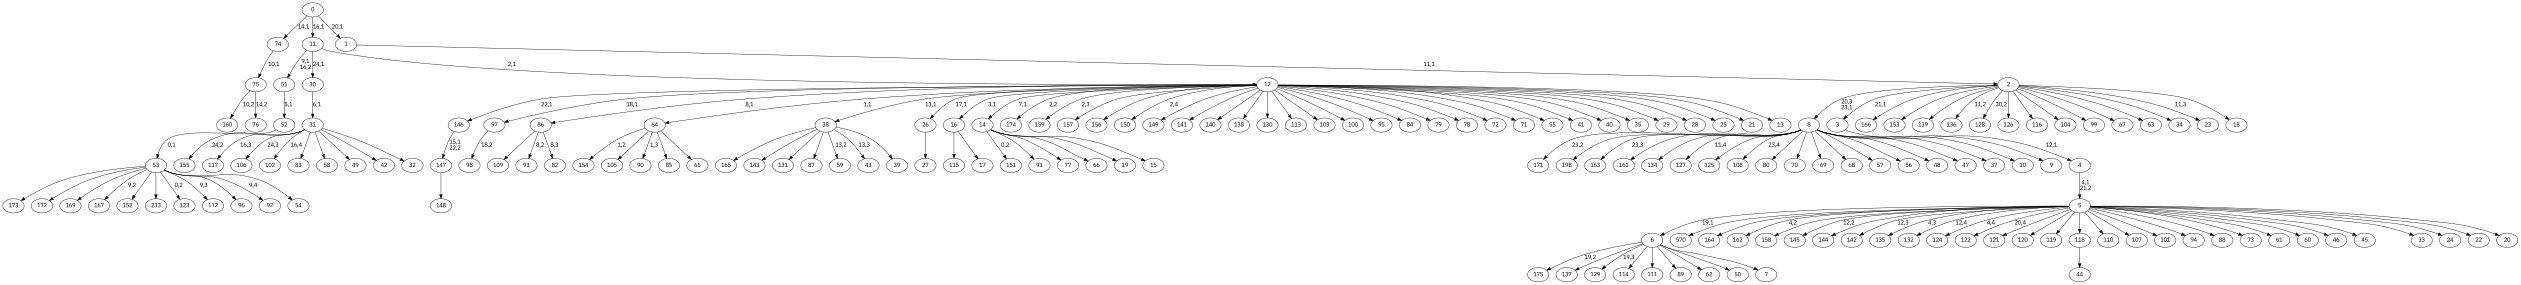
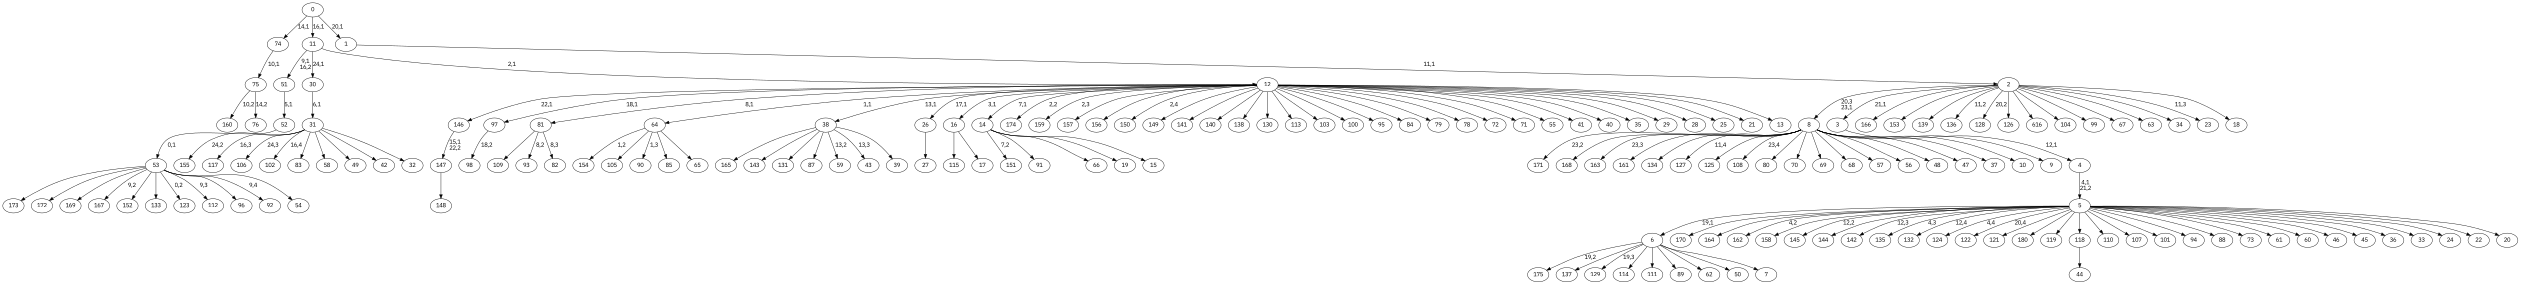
(2001, 105) -> (2001, 105)
(541, 125) -> (541, 125)
(2037, 125) -> (2037, 125)
(1005, 145) -> (1005, 145)
(1068, 165) -> none
(1567, 165) -> (1567, 165)
(156, 206) -> (156, 206)
(1681, 240) -> (1681, 240)
(2023, 240) -> (2023, 240)
none -> (2393, 240)
